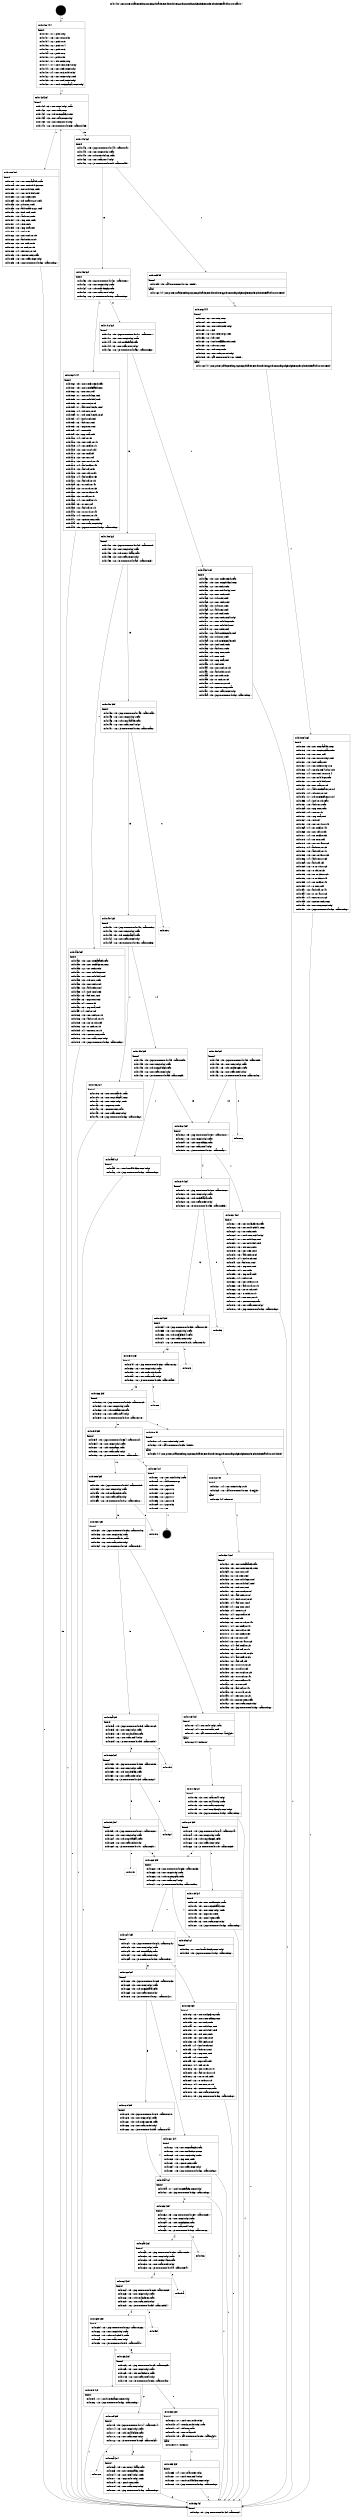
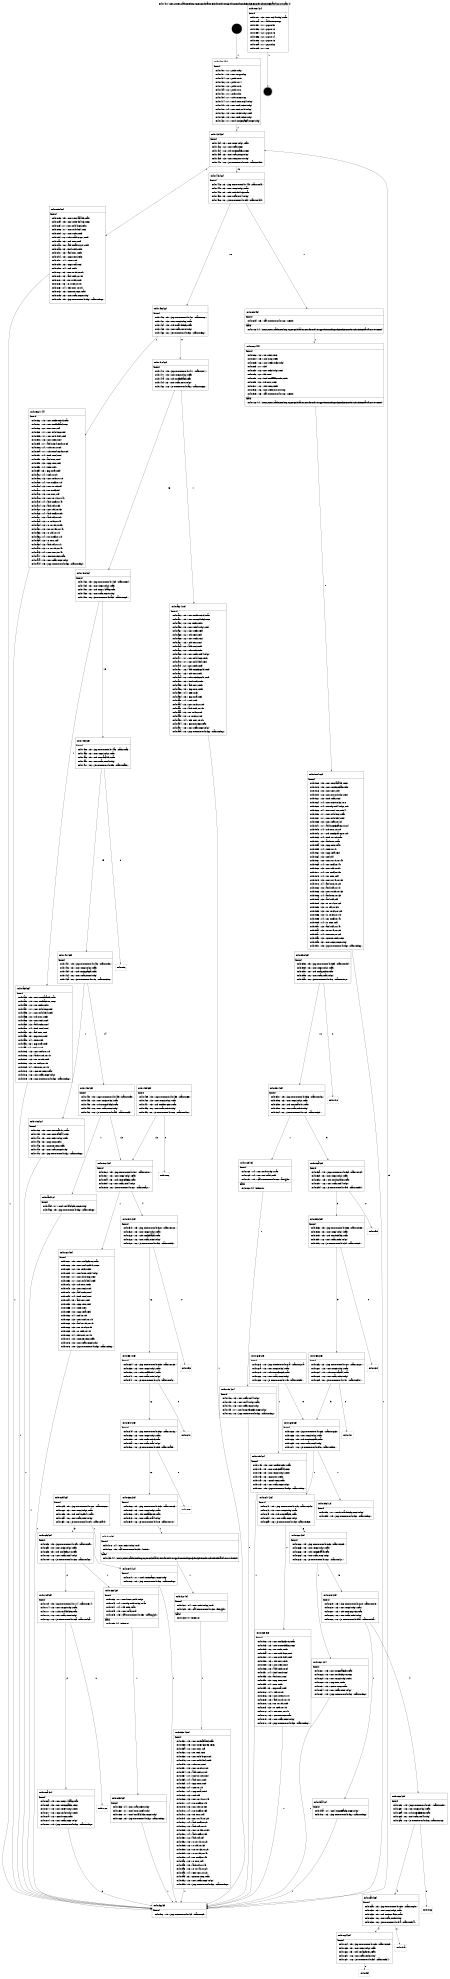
(114, 1444) -> none
(183, 2199) -> (404, 1704)
(131, 2312) -> none
